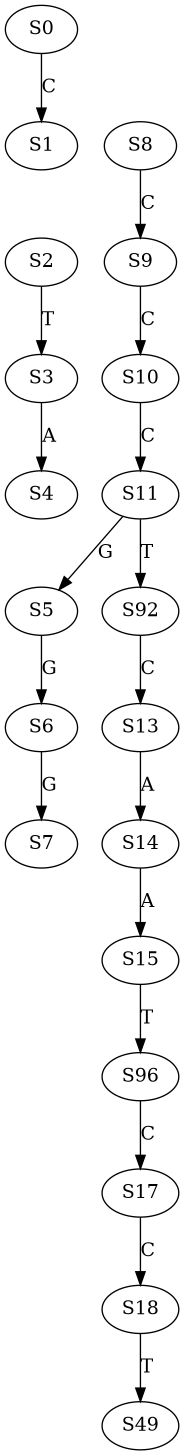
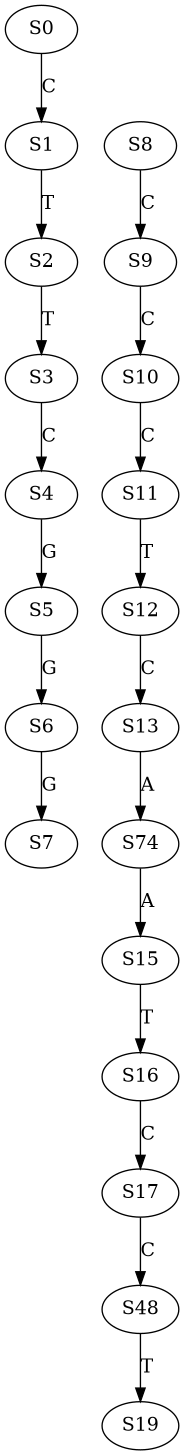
none -> (41, 197)
(49, 437) -> (49, 437)
(95, 548) -> (41, 546)
(140, 611) -> (140, 611)
(140, 844) -> (140, 844)
(140, 1077) -> (140, 1077)
(140, 1309) -> (140, 1309)
(140, 1426) -> (140, 1426)
